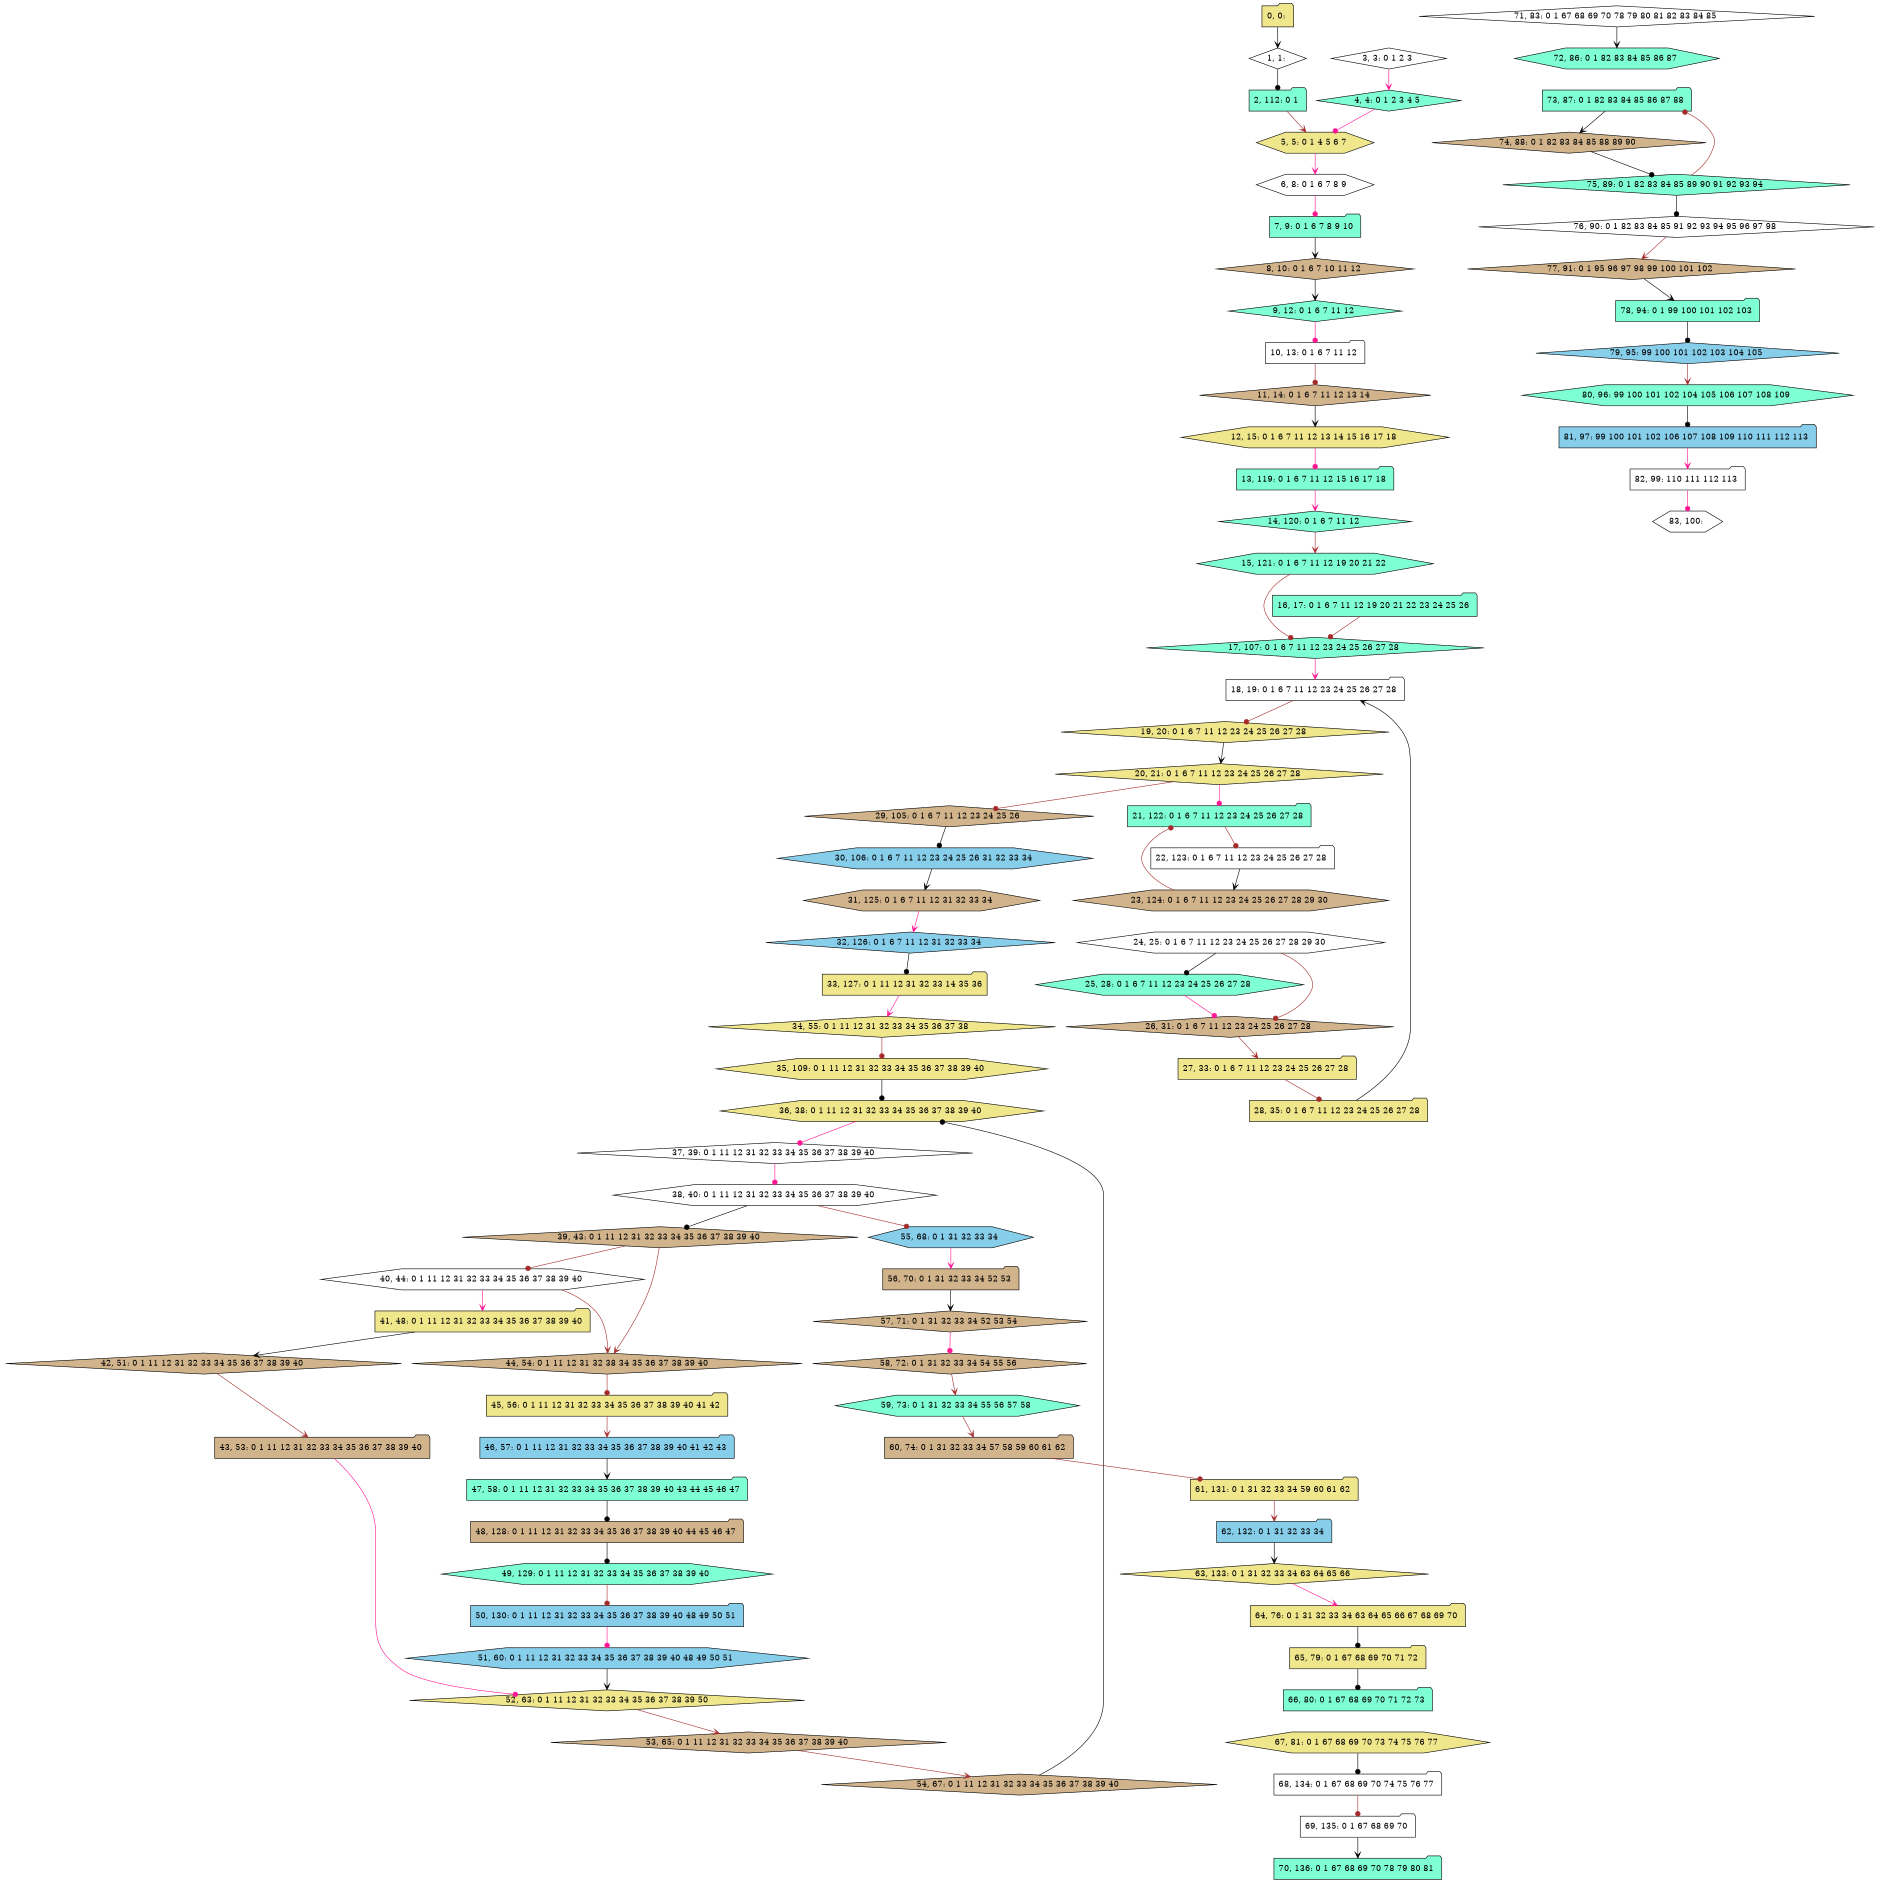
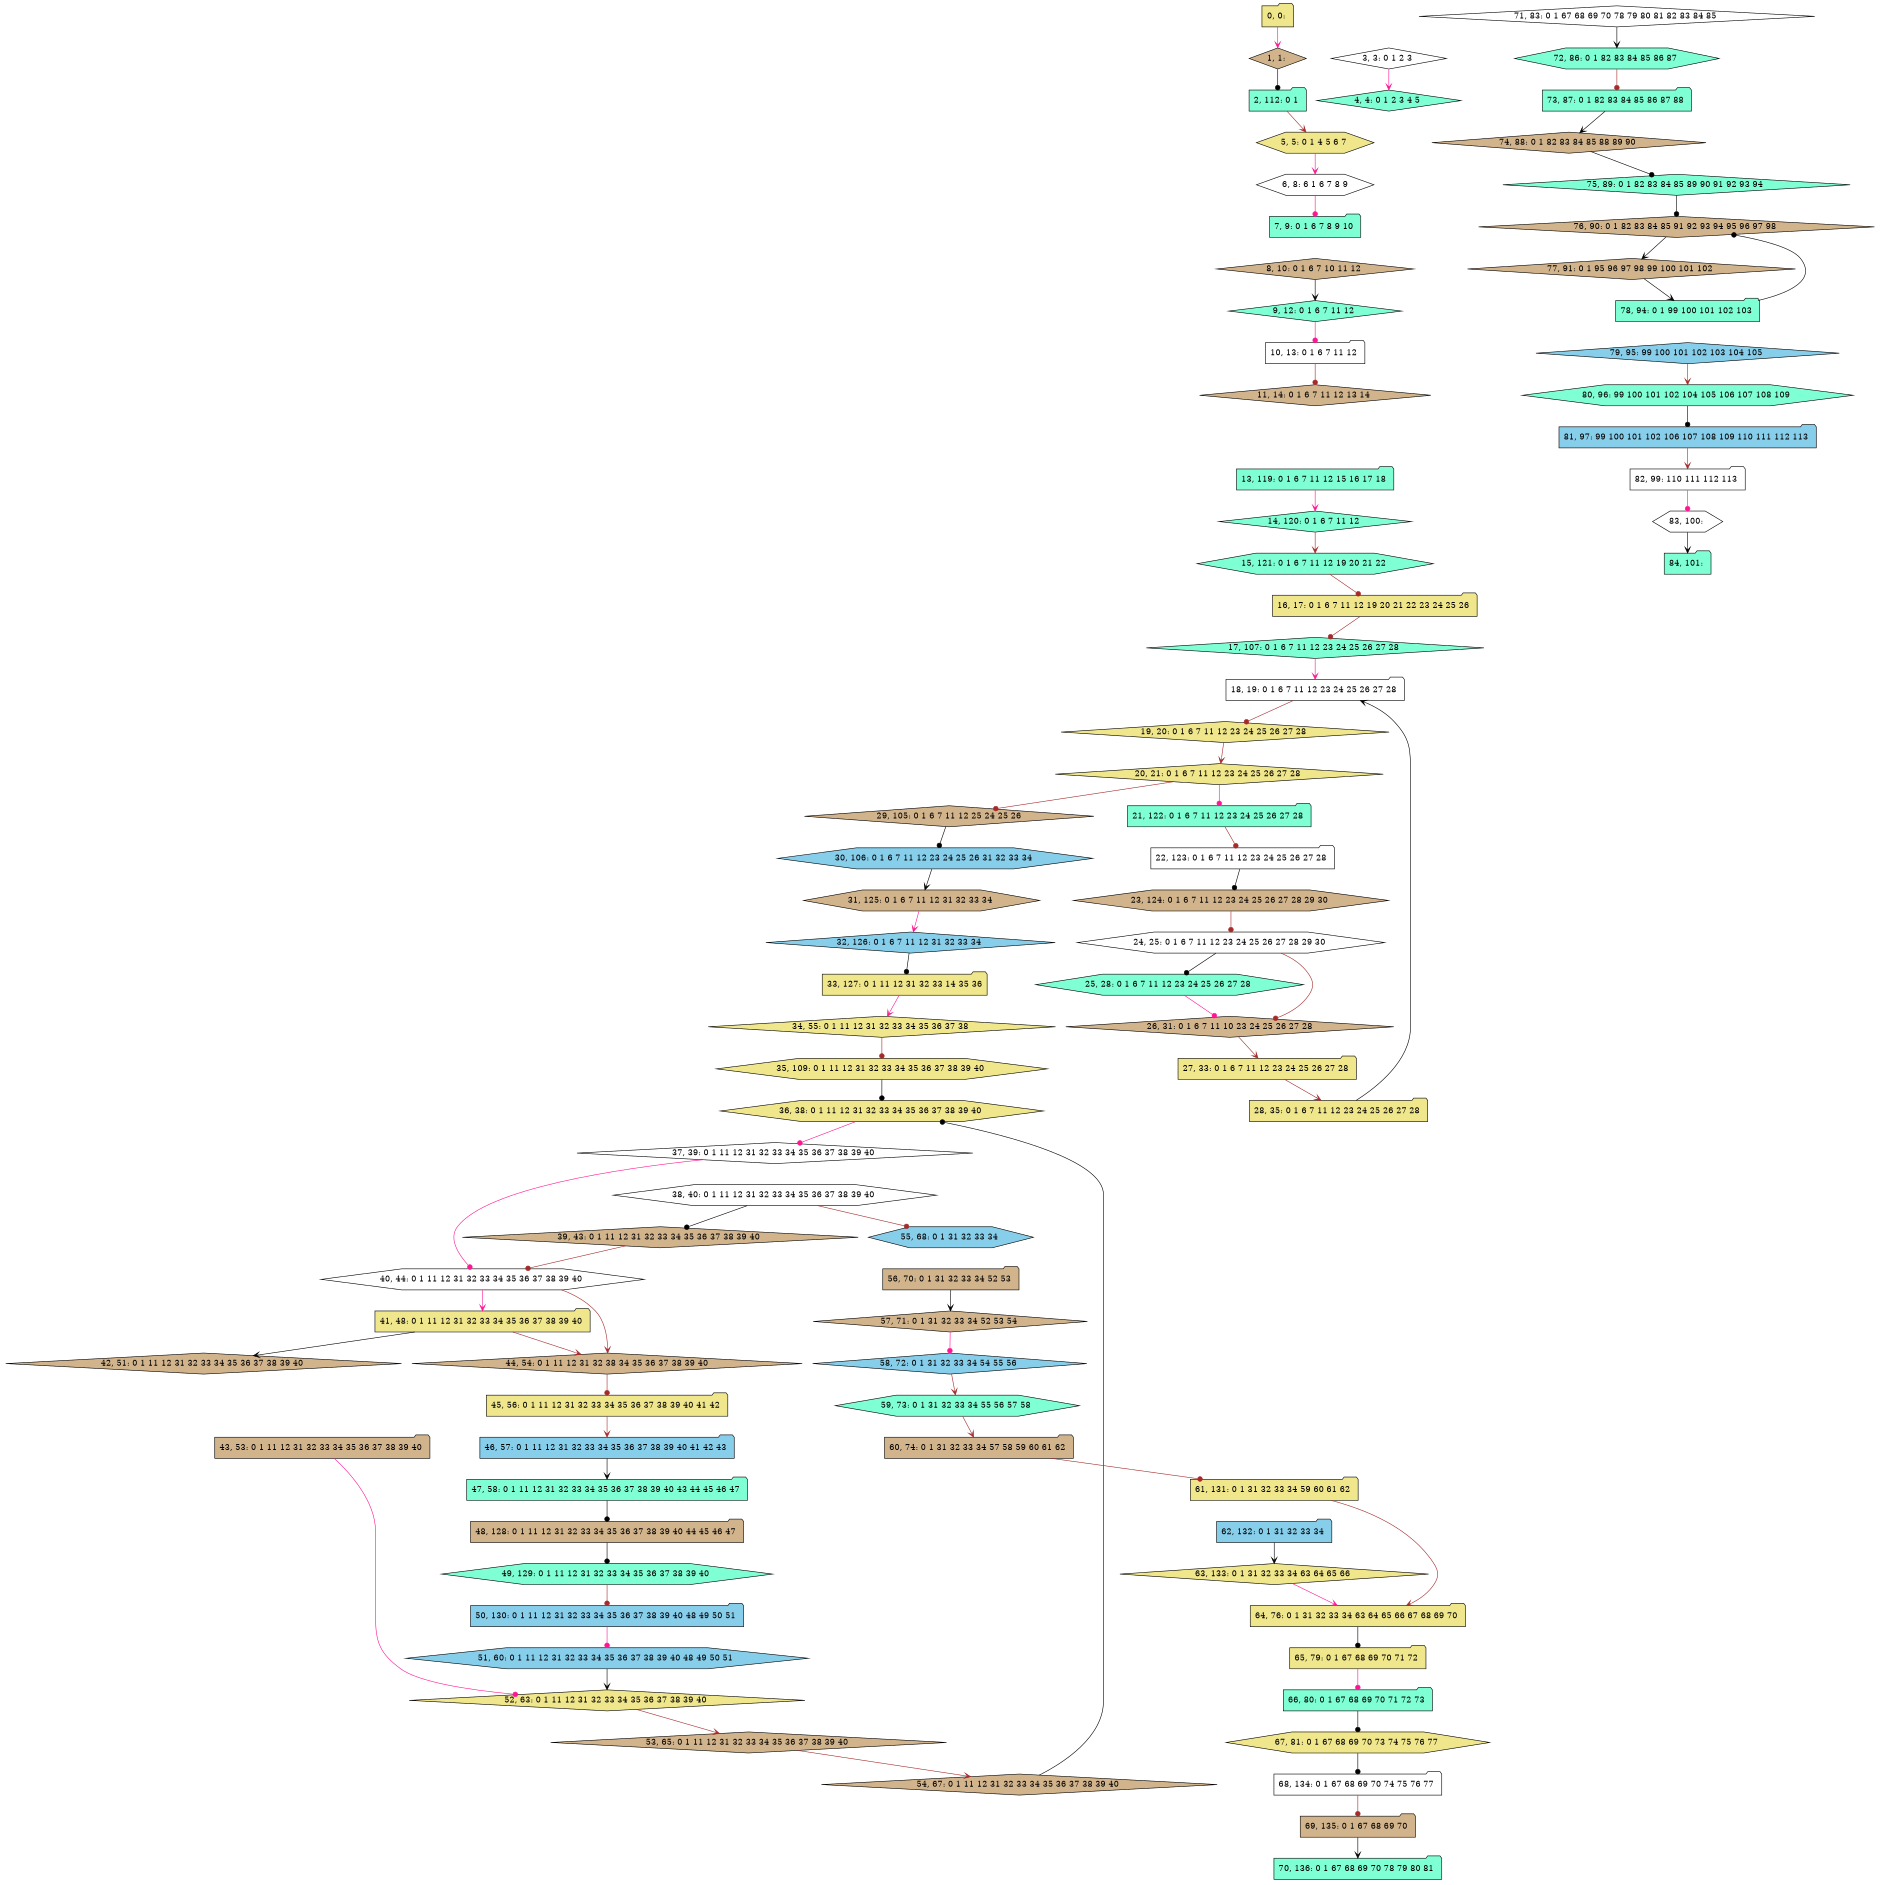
(1278, 35) -> (1278, 35)
(1278, 58) -> (1278, 58)
(1356, 119) -> none
(1715, 142) -> (1617, 77)
(1315, 185) -> (1315, 185)
(1677, 227) -> (1677, 227)
(1315, 245) -> none
(1656, 246) -> (1656, 246)
(1688, 330) -> (1801, 260)
(1315, 437) -> none
(1688, 456) -> (1688, 456)
none -> (1688, 564)
(1264, 605) -> (1343, 583)
(1375, 606) -> (1375, 606)
(1223, 750) -> (1223, 750)
(949, 816) -> (949, 816)
(1142, 861) -> (1231, 919)
(1237, 877) -> (1237, 877)
(1230, 1027) -> (1230, 1027)
(1301, 1089) -> (1301, 1089)
(775, 1172) -> (554, 1184)
(951, 1255) -> none
(645, 1301) -> (544, 1342)
(950, 1364) -> (950, 1364)
(260, 1404) -> none
(1274, 1508) -> (1410, 1537)
(1358, 1677) -> (1358, 1677)
(607, 1700) -> (607, 1700)
none -> (1358, 1719)
(1358, 1827) -> (1358, 1827)
